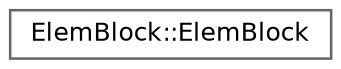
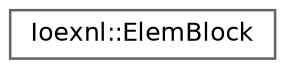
(171, 34) -> (143, 34)
